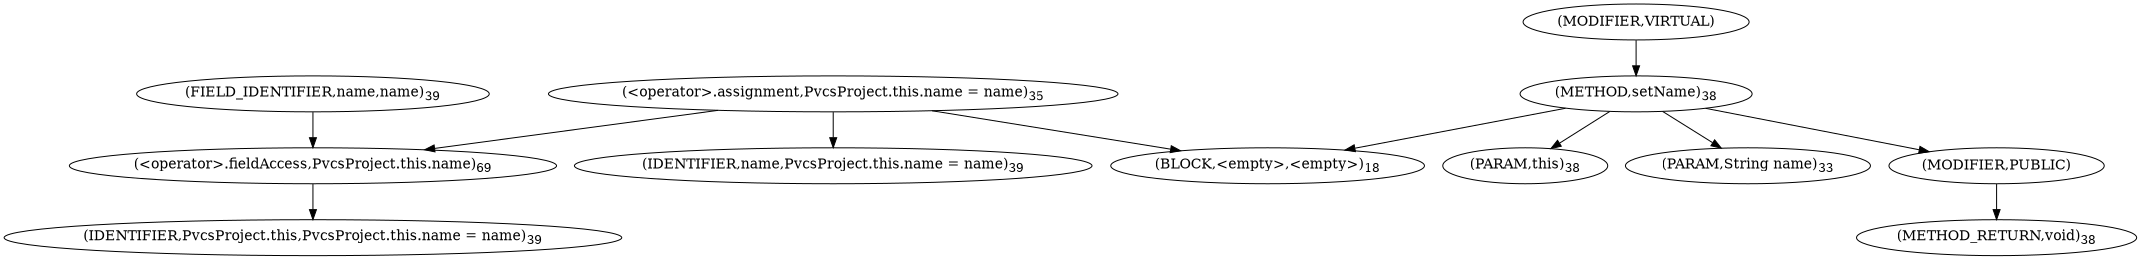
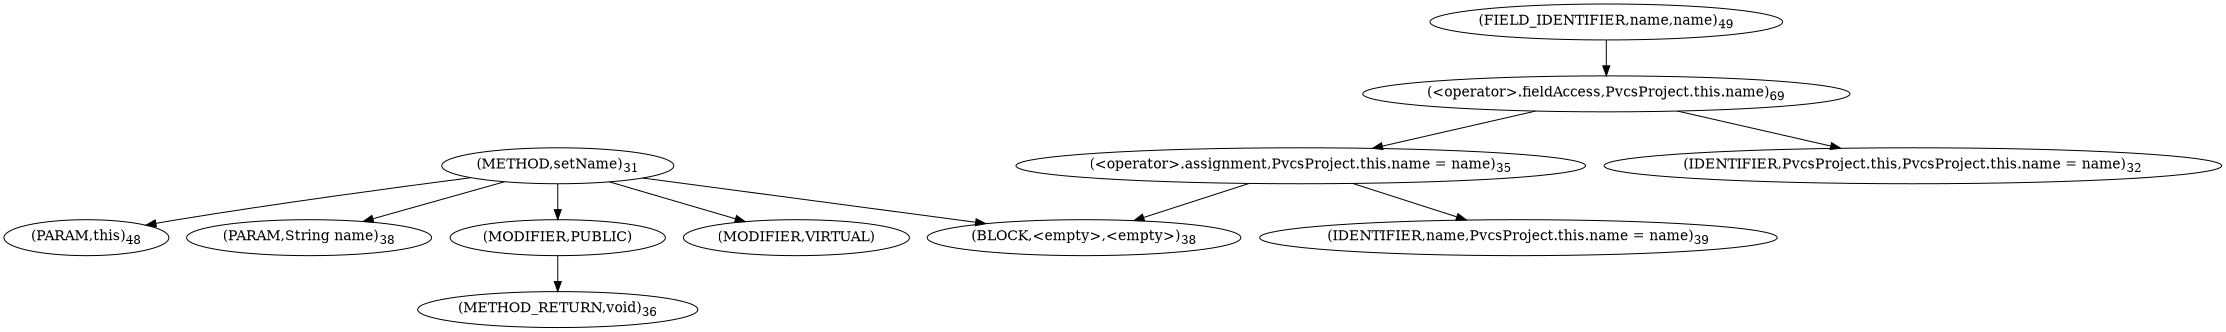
(1636, 53) -> (673, 200)
(433, 92) -> (1726, 20)
(1709, 92) -> (631, 164)
(576, 129) -> (1459, 129)
(1372, 164) -> (1189, 236)
(1573, 164) -> (134, 236)
(1826, 164) -> (388, 236)
(535, 236) -> (2135, 164)
(2088, 236) -> (650, 308)
